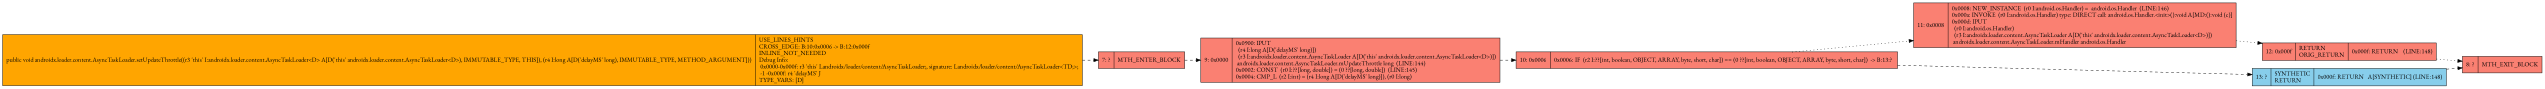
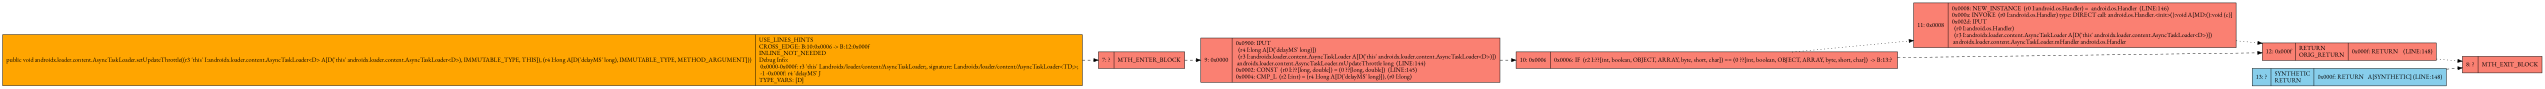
(1971, 22) -> (1971, 22)
(2073, 70) -> (2078, 55)
